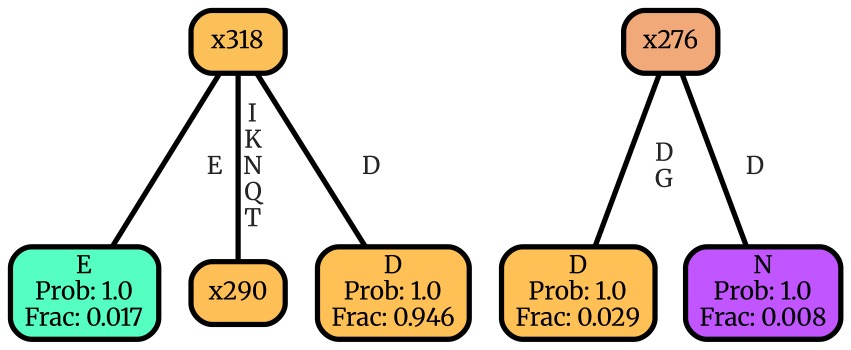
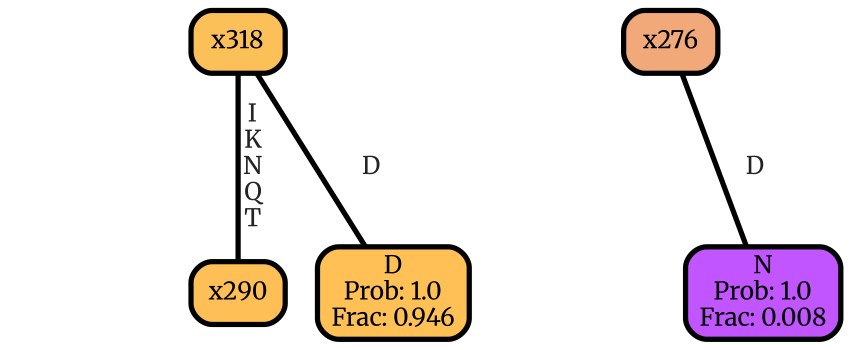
(85, 293) -> none
(578, 293) -> none
